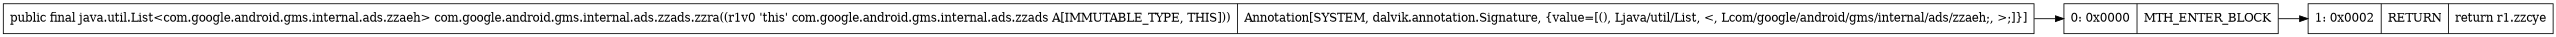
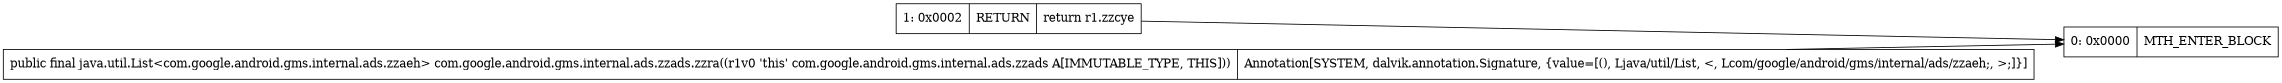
(2289, 19) -> (1598, 30)
